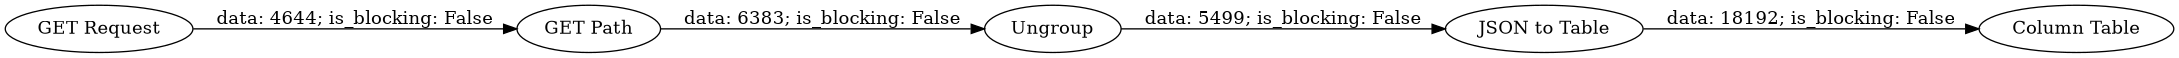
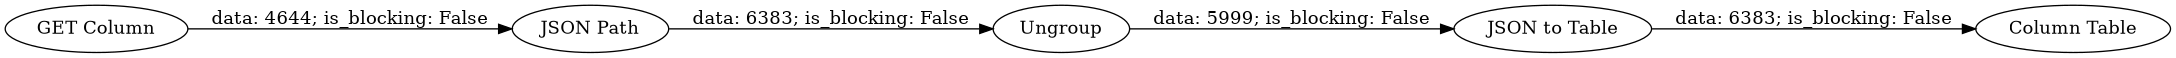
(1283, 19) -> (1292, 19)
(1811, 19) -> (1814, 19)
(99, 29) -> (97, 29)
(589, 29) -> (590, 29)
